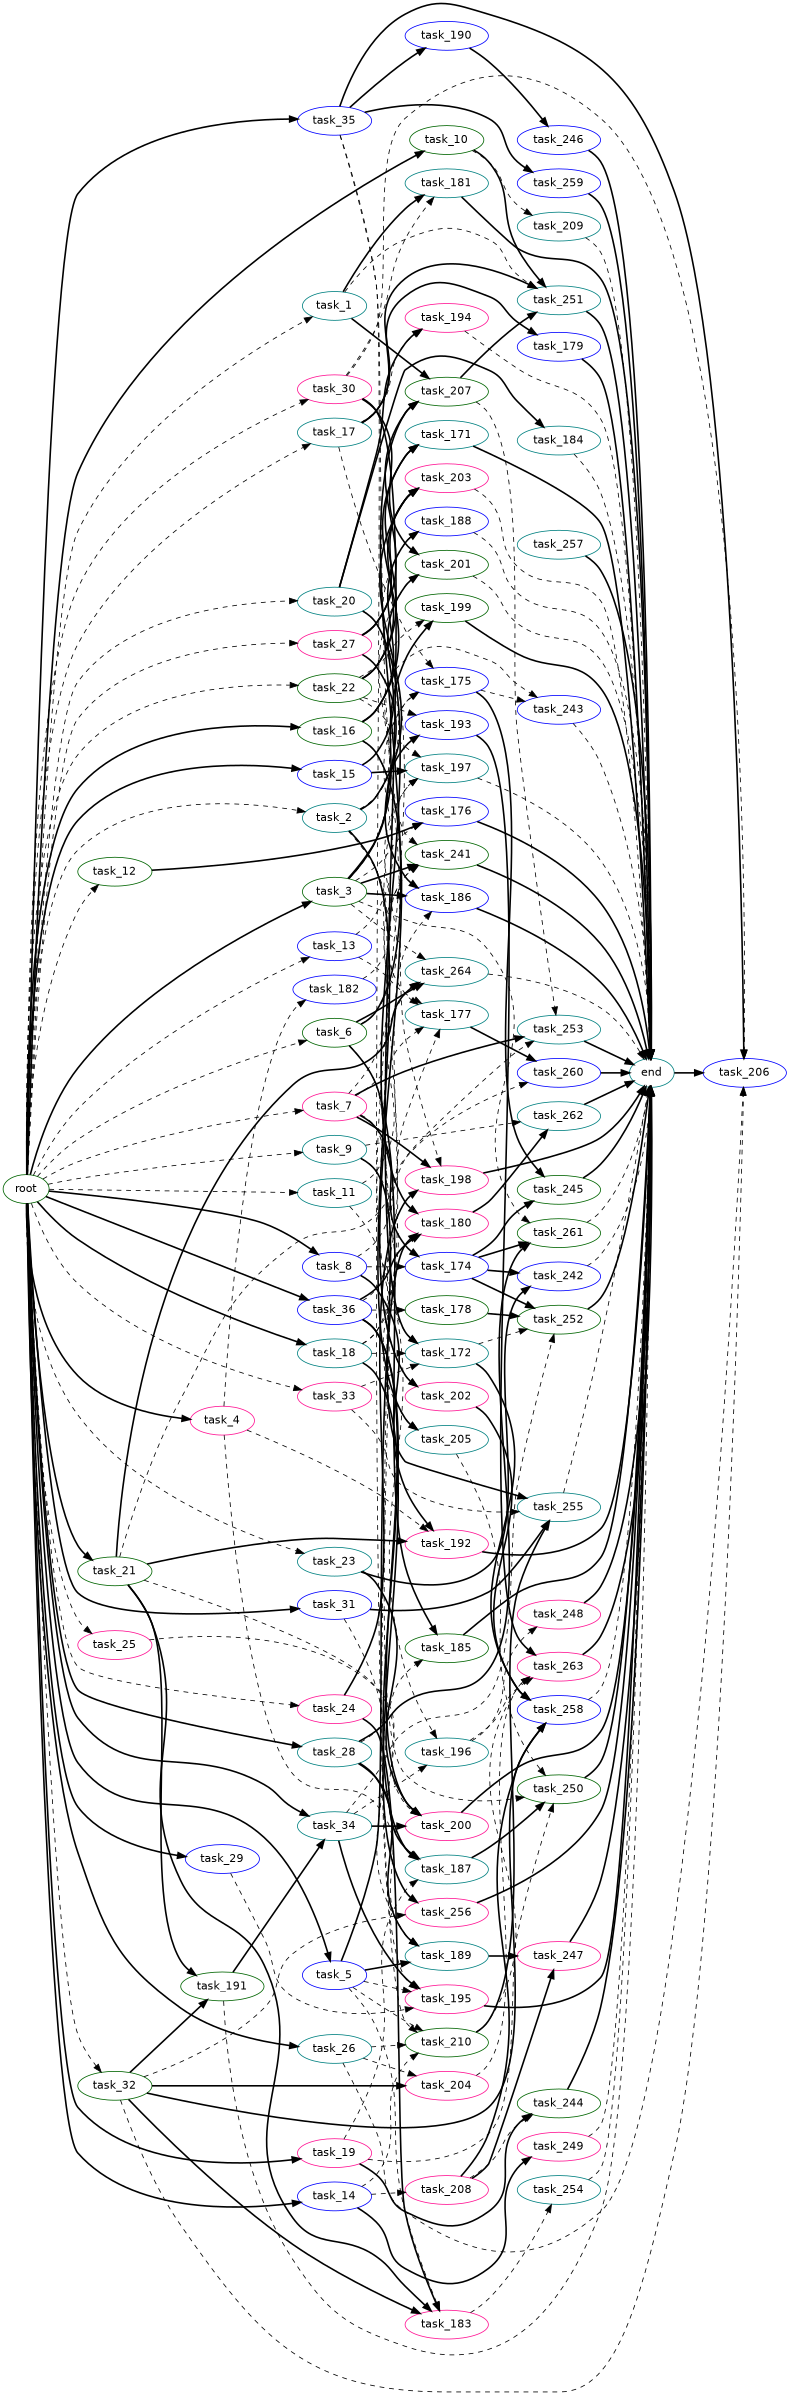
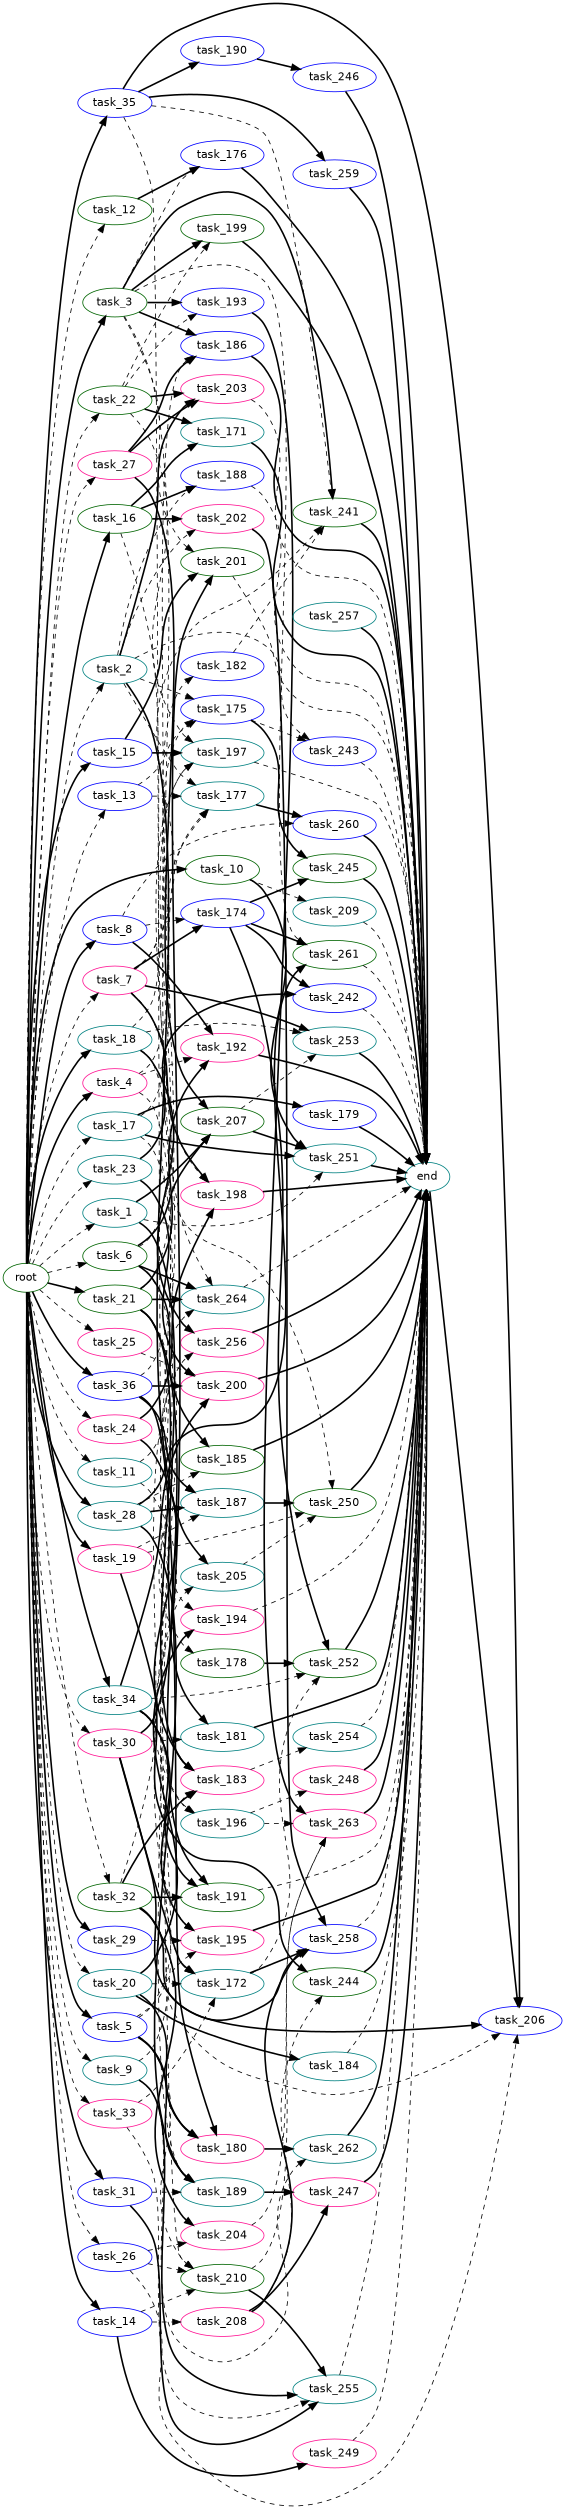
(691, 331) -> (236, 2025)
(61, 1778) -> (40, 1768)
(276, 1910) -> (167, 1795)
(335, 2049) -> (115, 2257)
